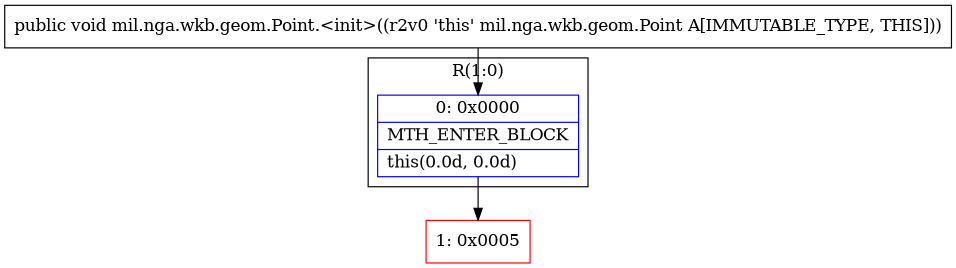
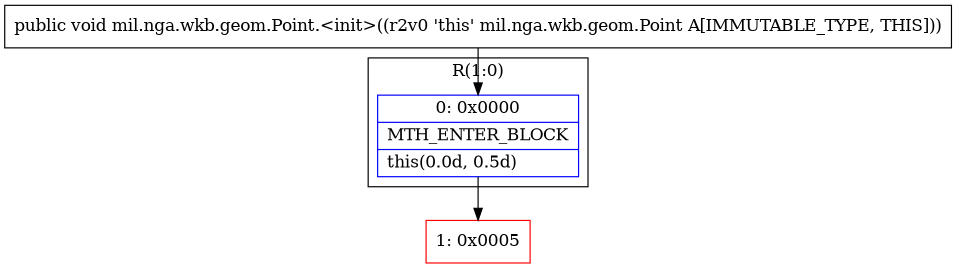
(452, 163) -> (452, 163)
